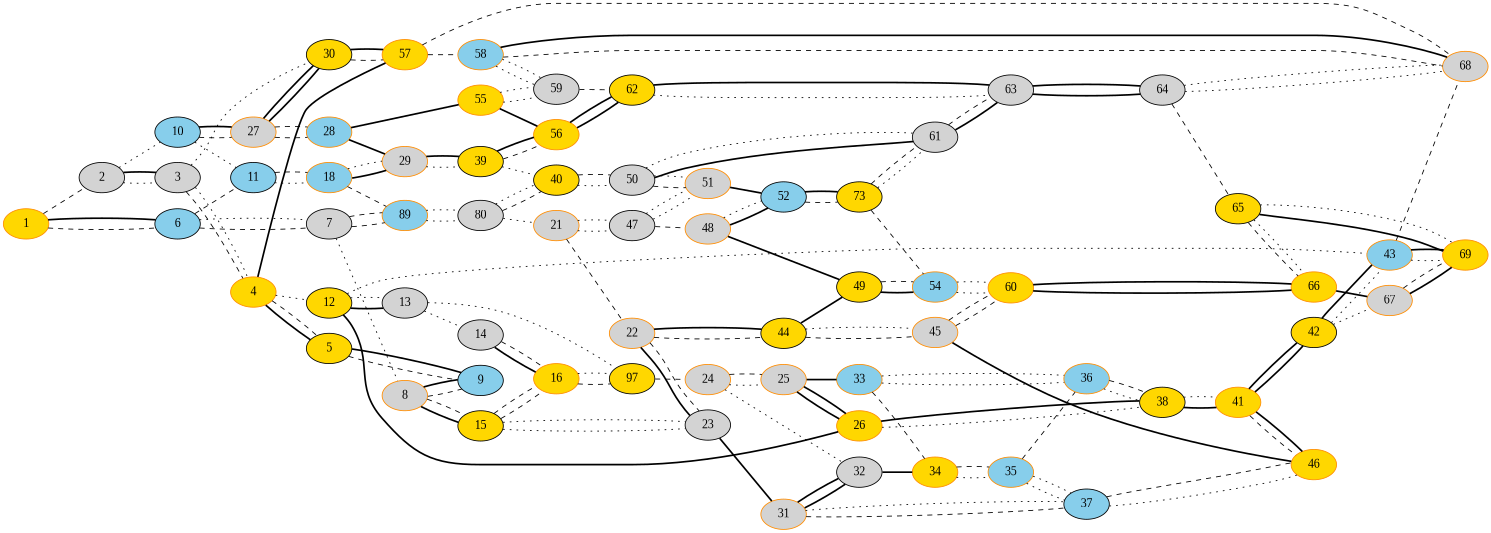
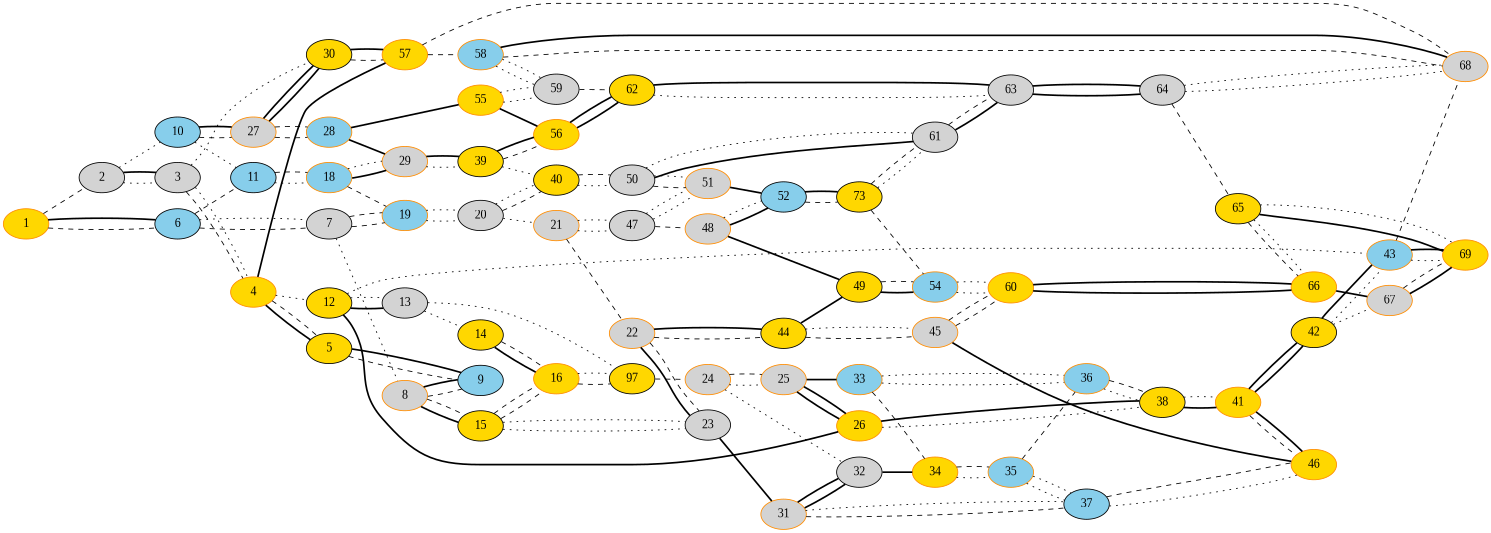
(405, 215) -> (405, 215)
(481, 215) -> (481, 215)
(481, 335) -> (481, 335)
